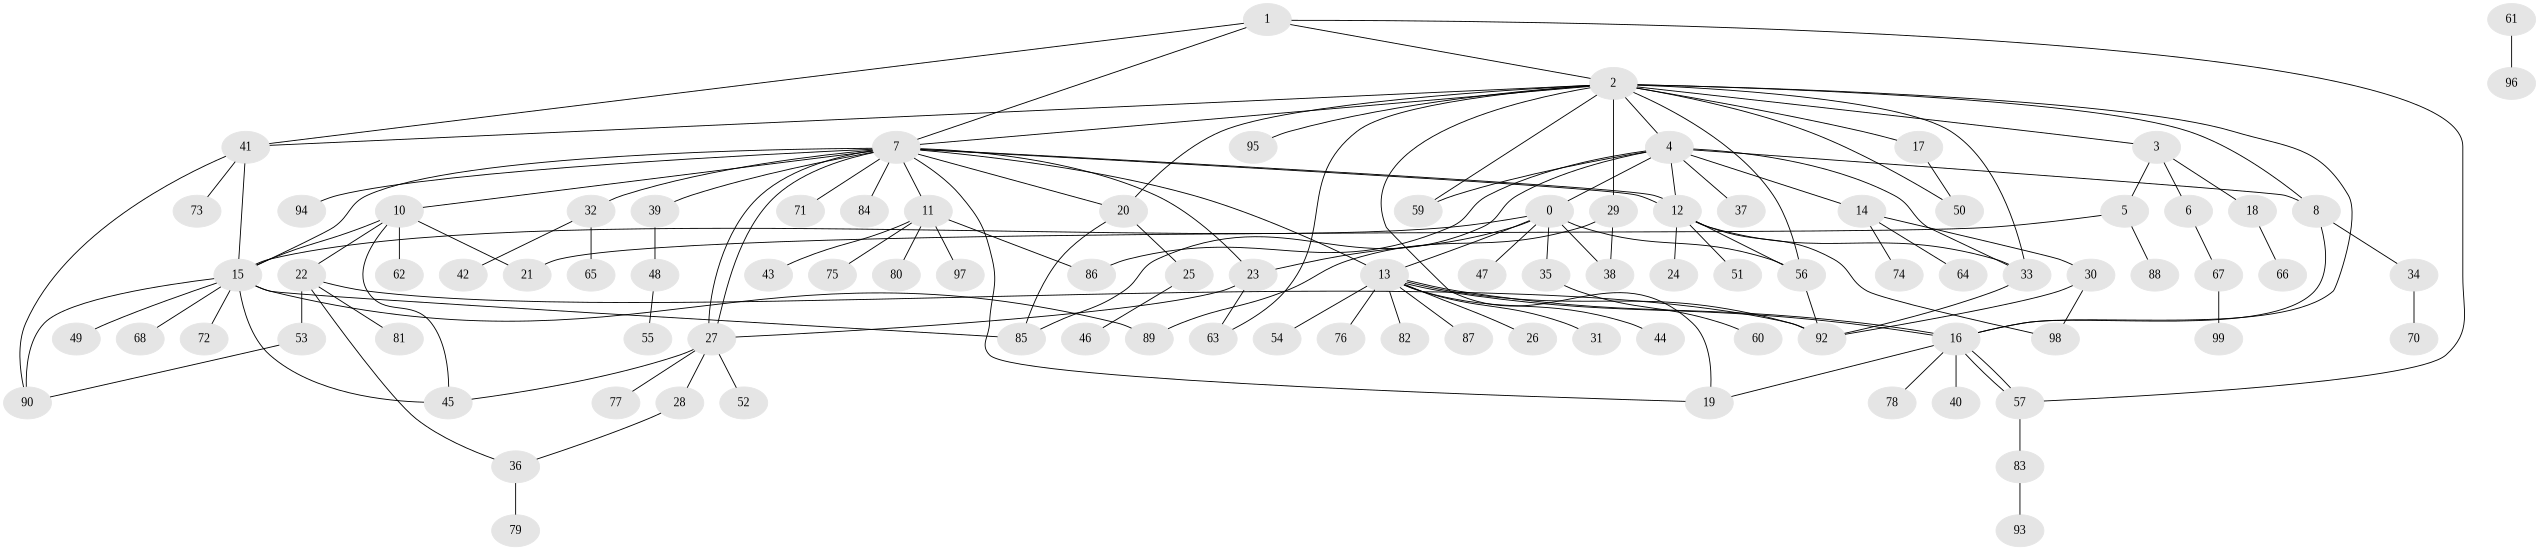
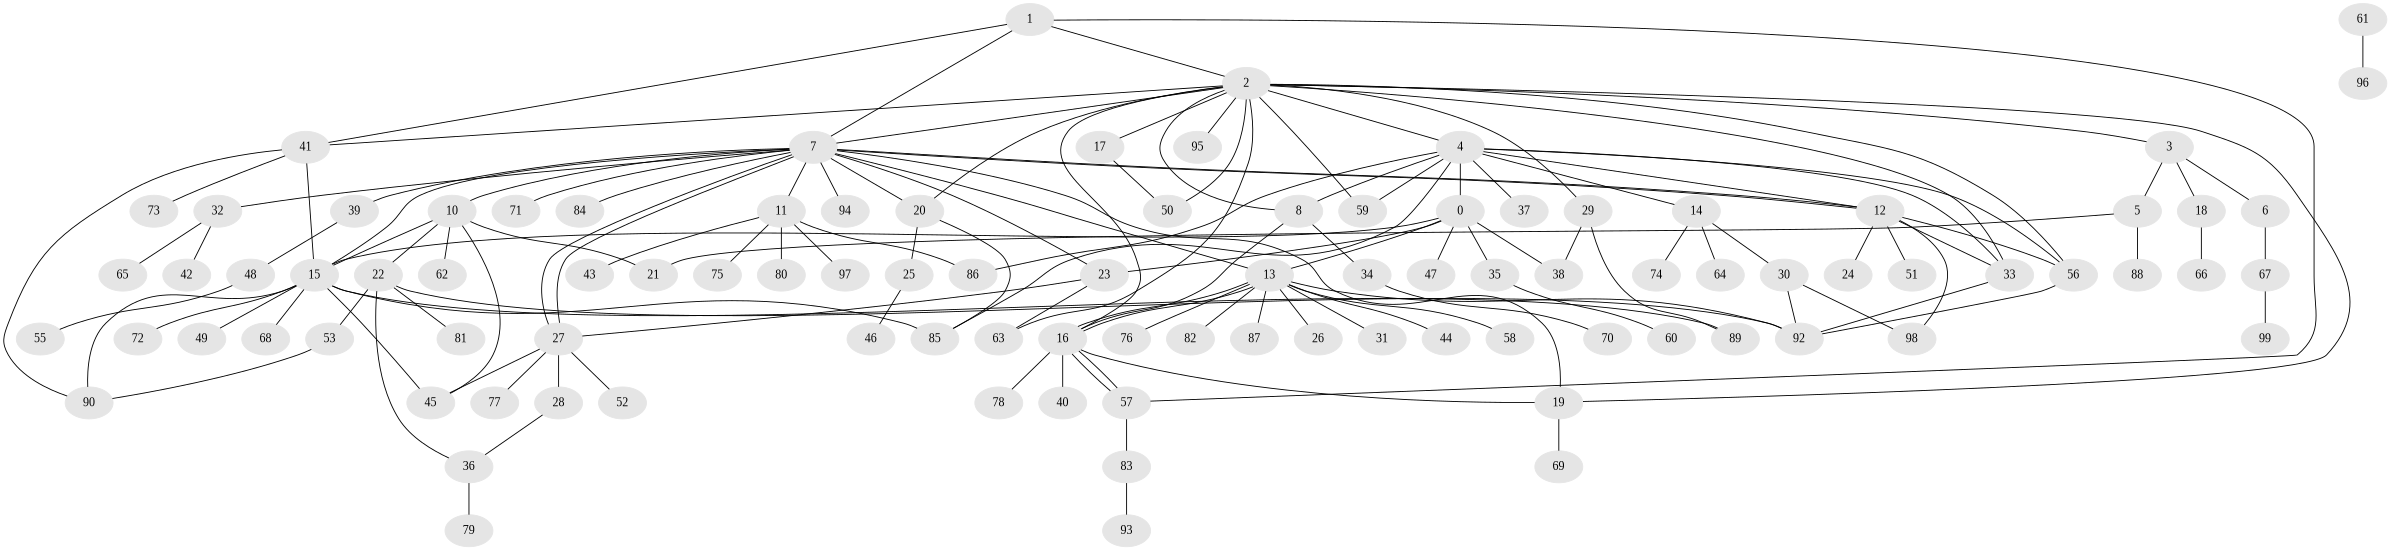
(1670, 243) -> (1886, 181)
(1277, 339) -> (1510, 339)
none -> (1559, 467)
